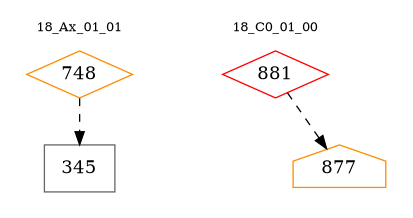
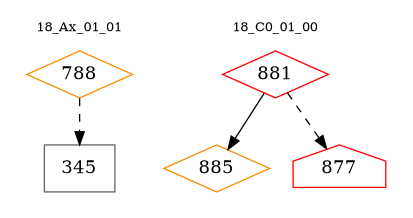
(80, 74) -> (80, 74)
none -> (217, 168)
(339, 168) -> (339, 168)
